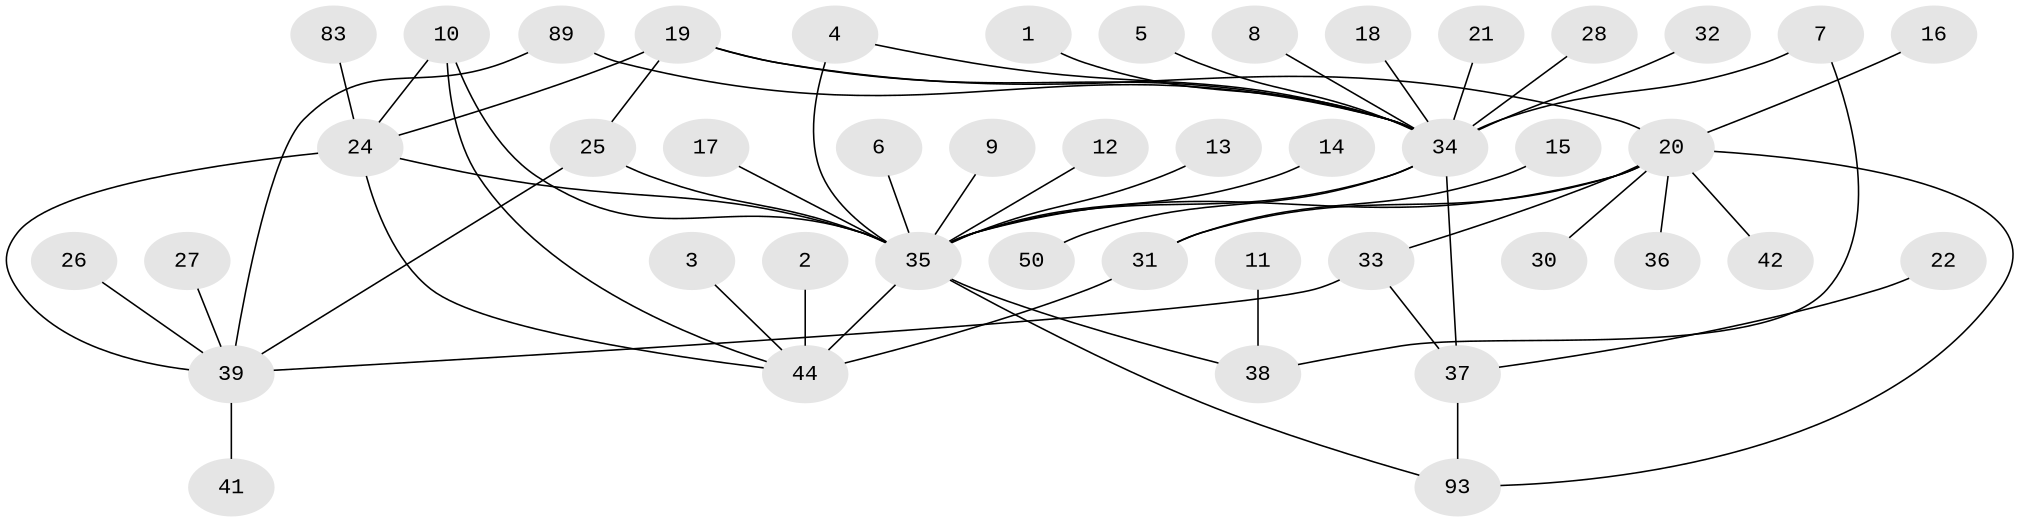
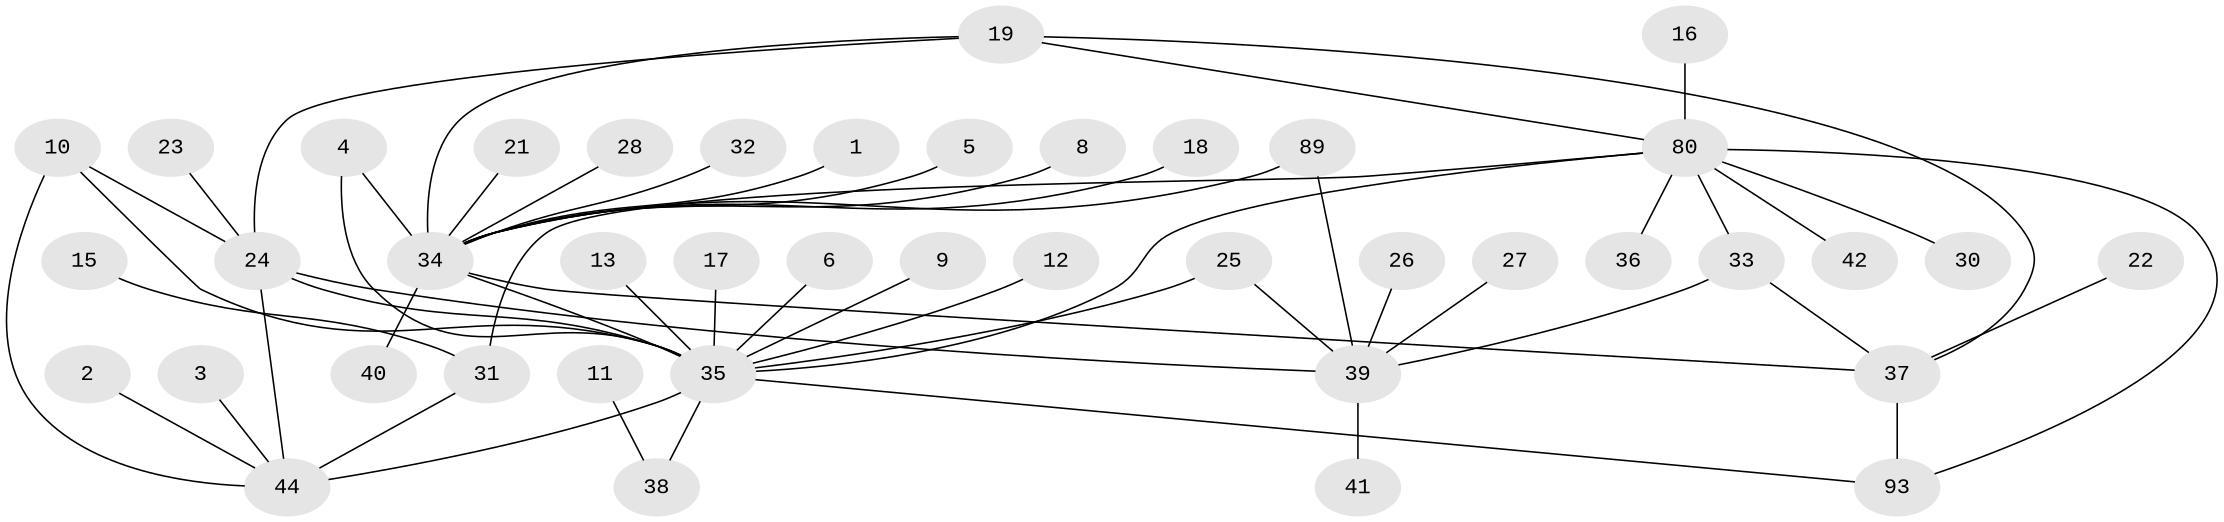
(334, 35) -> (171, 148)
(1821, 35) -> none
(635, 91) -> (1639, 87)
(1332, 148) -> none
(1671, 148) -> (1685, 148)
(1032, 261) -> (374, 374)
